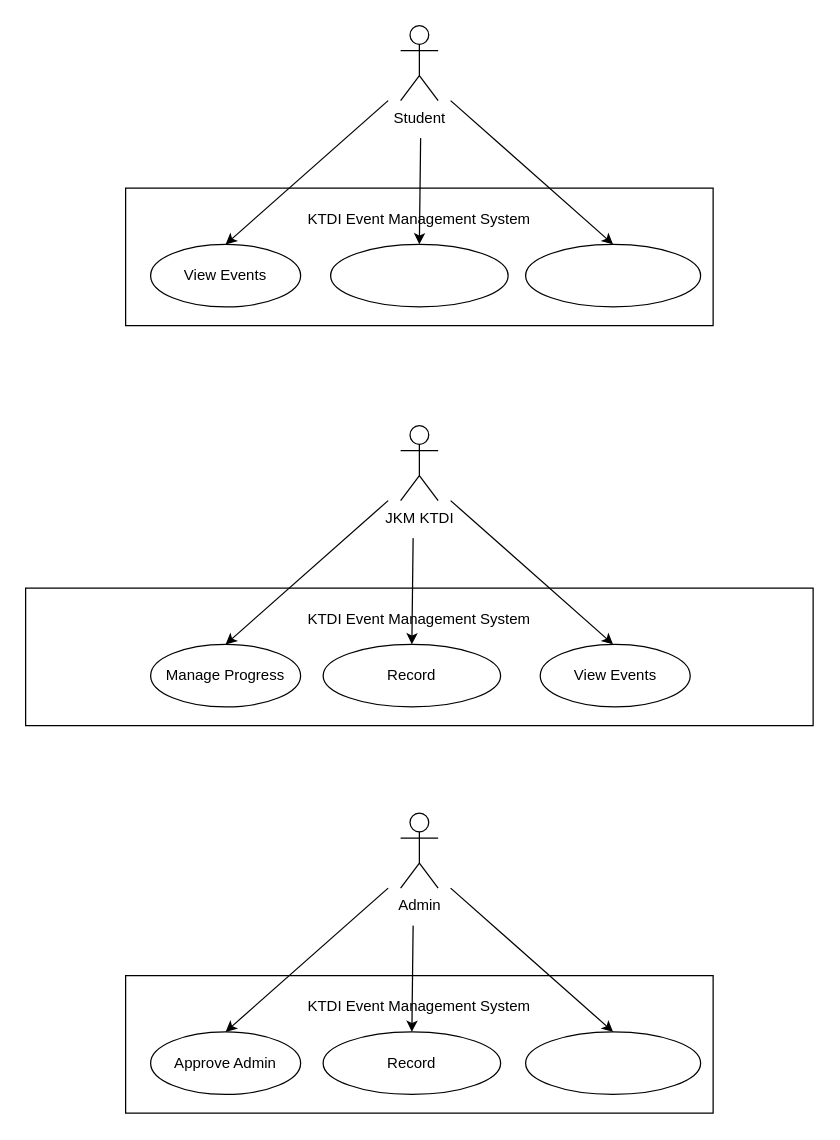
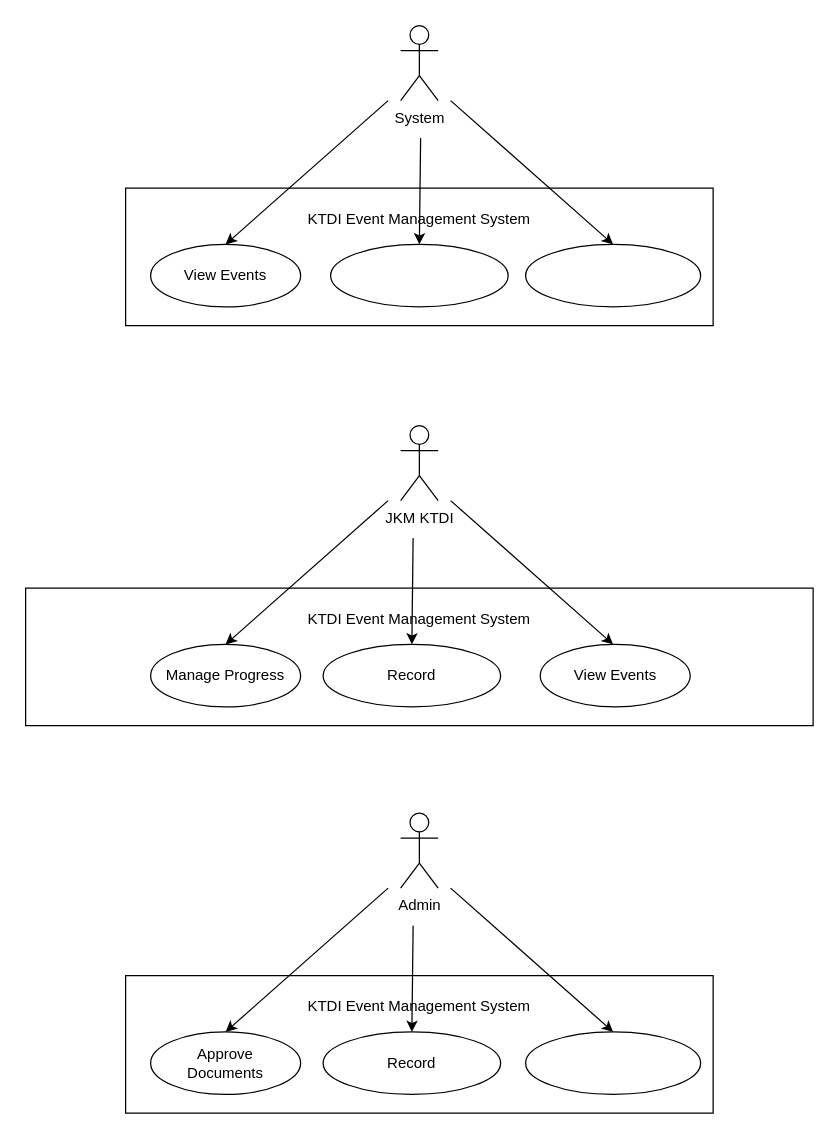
(420, 118) -> (420, 118)
(226, 1063) -> (226, 1063)
